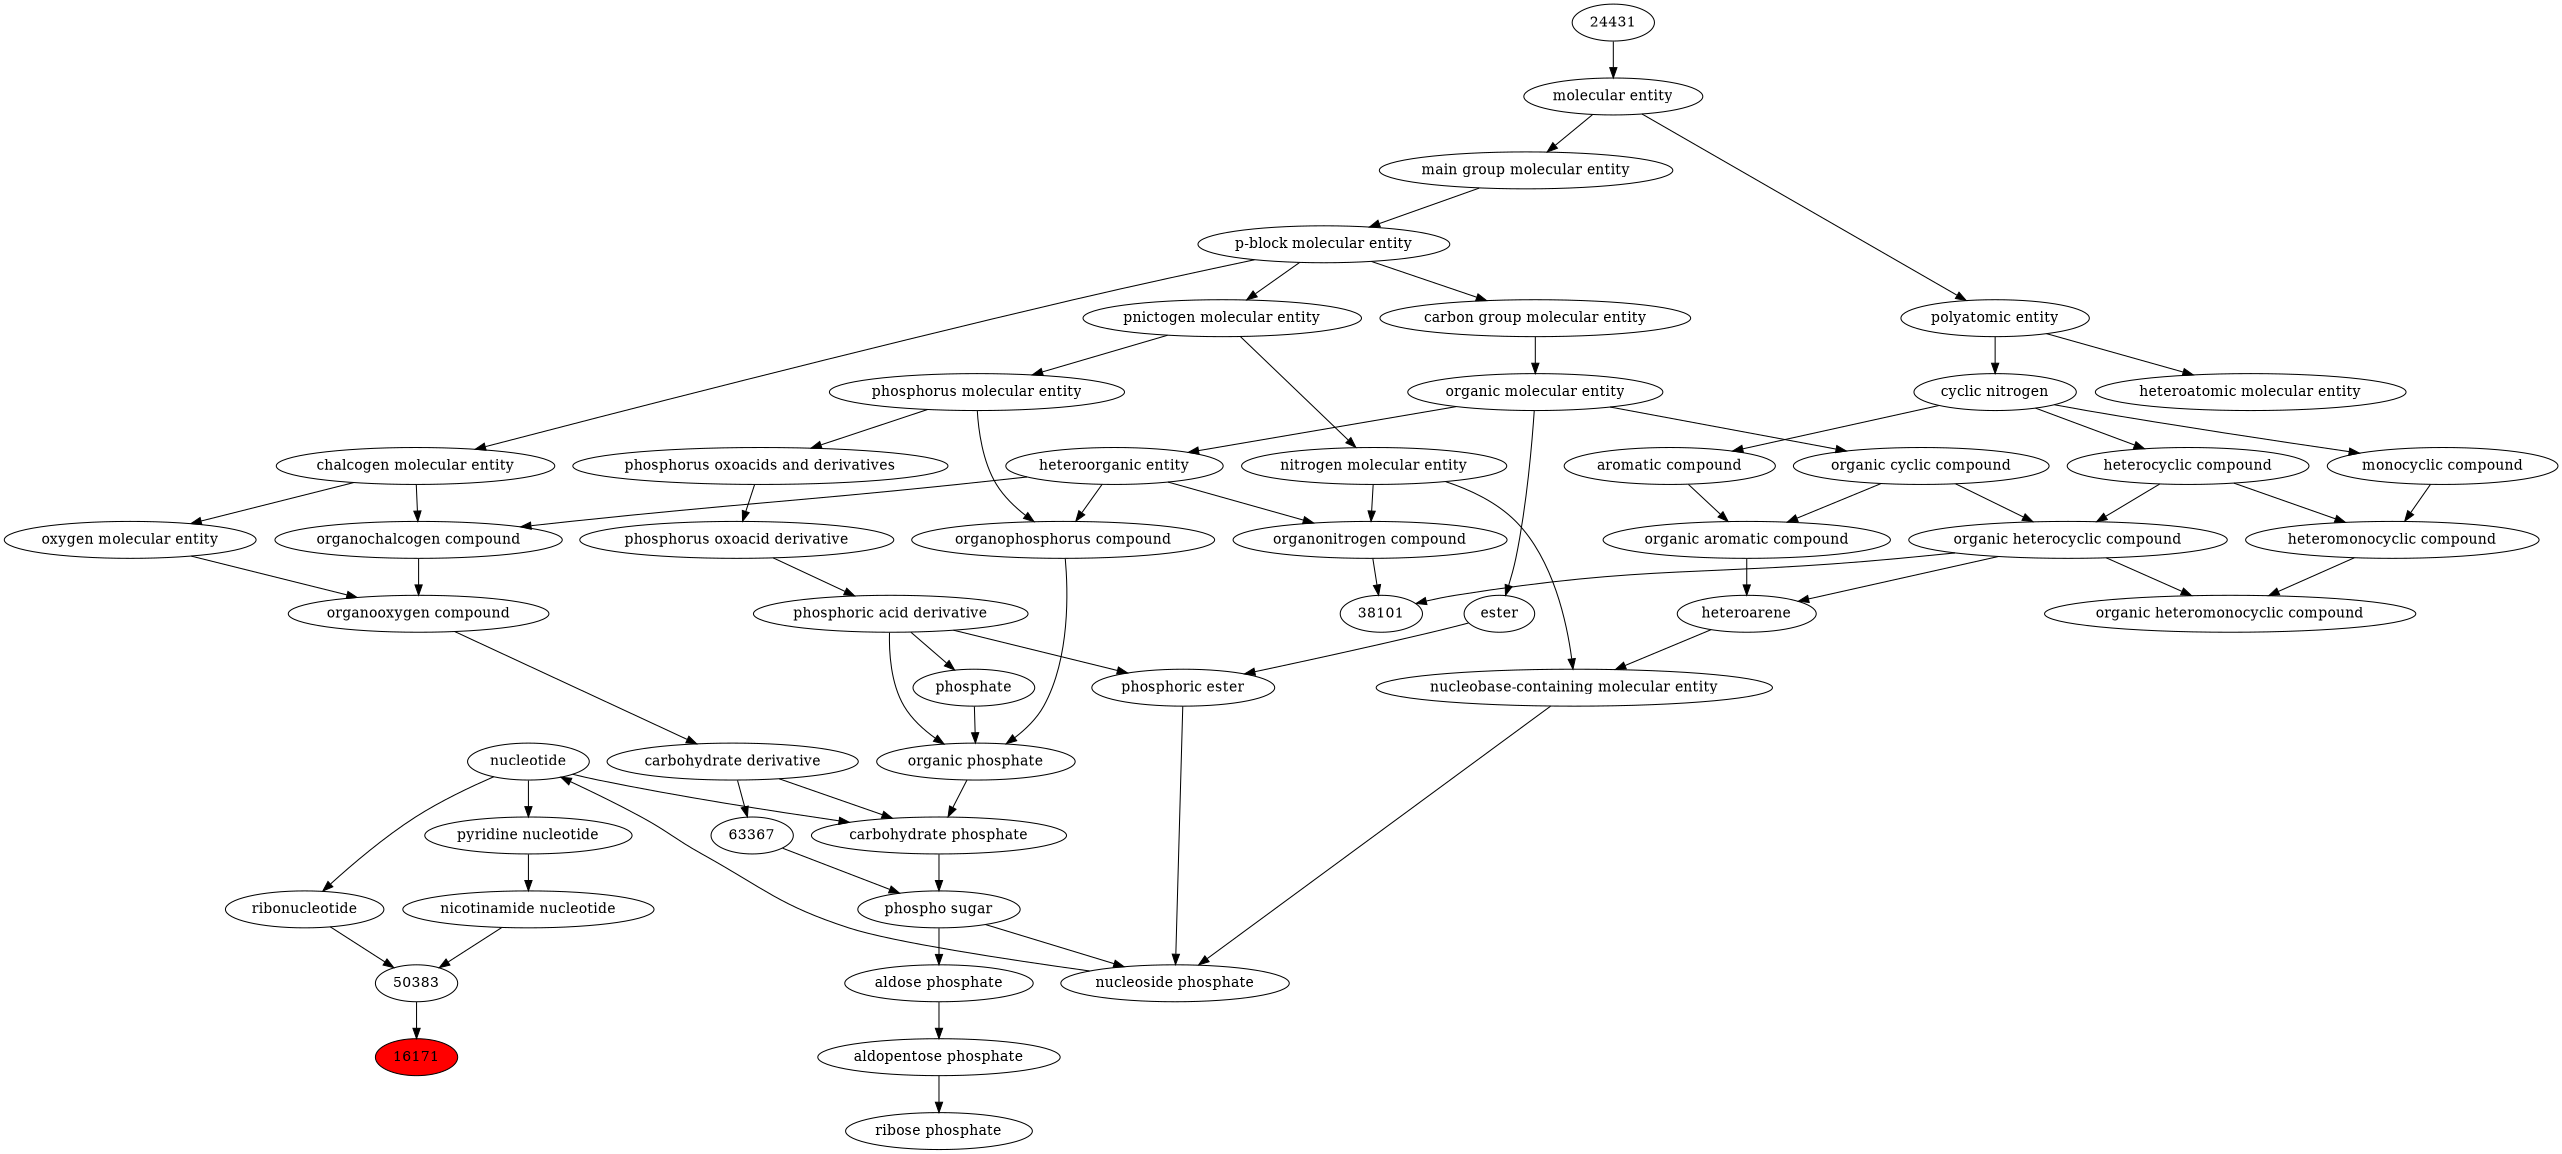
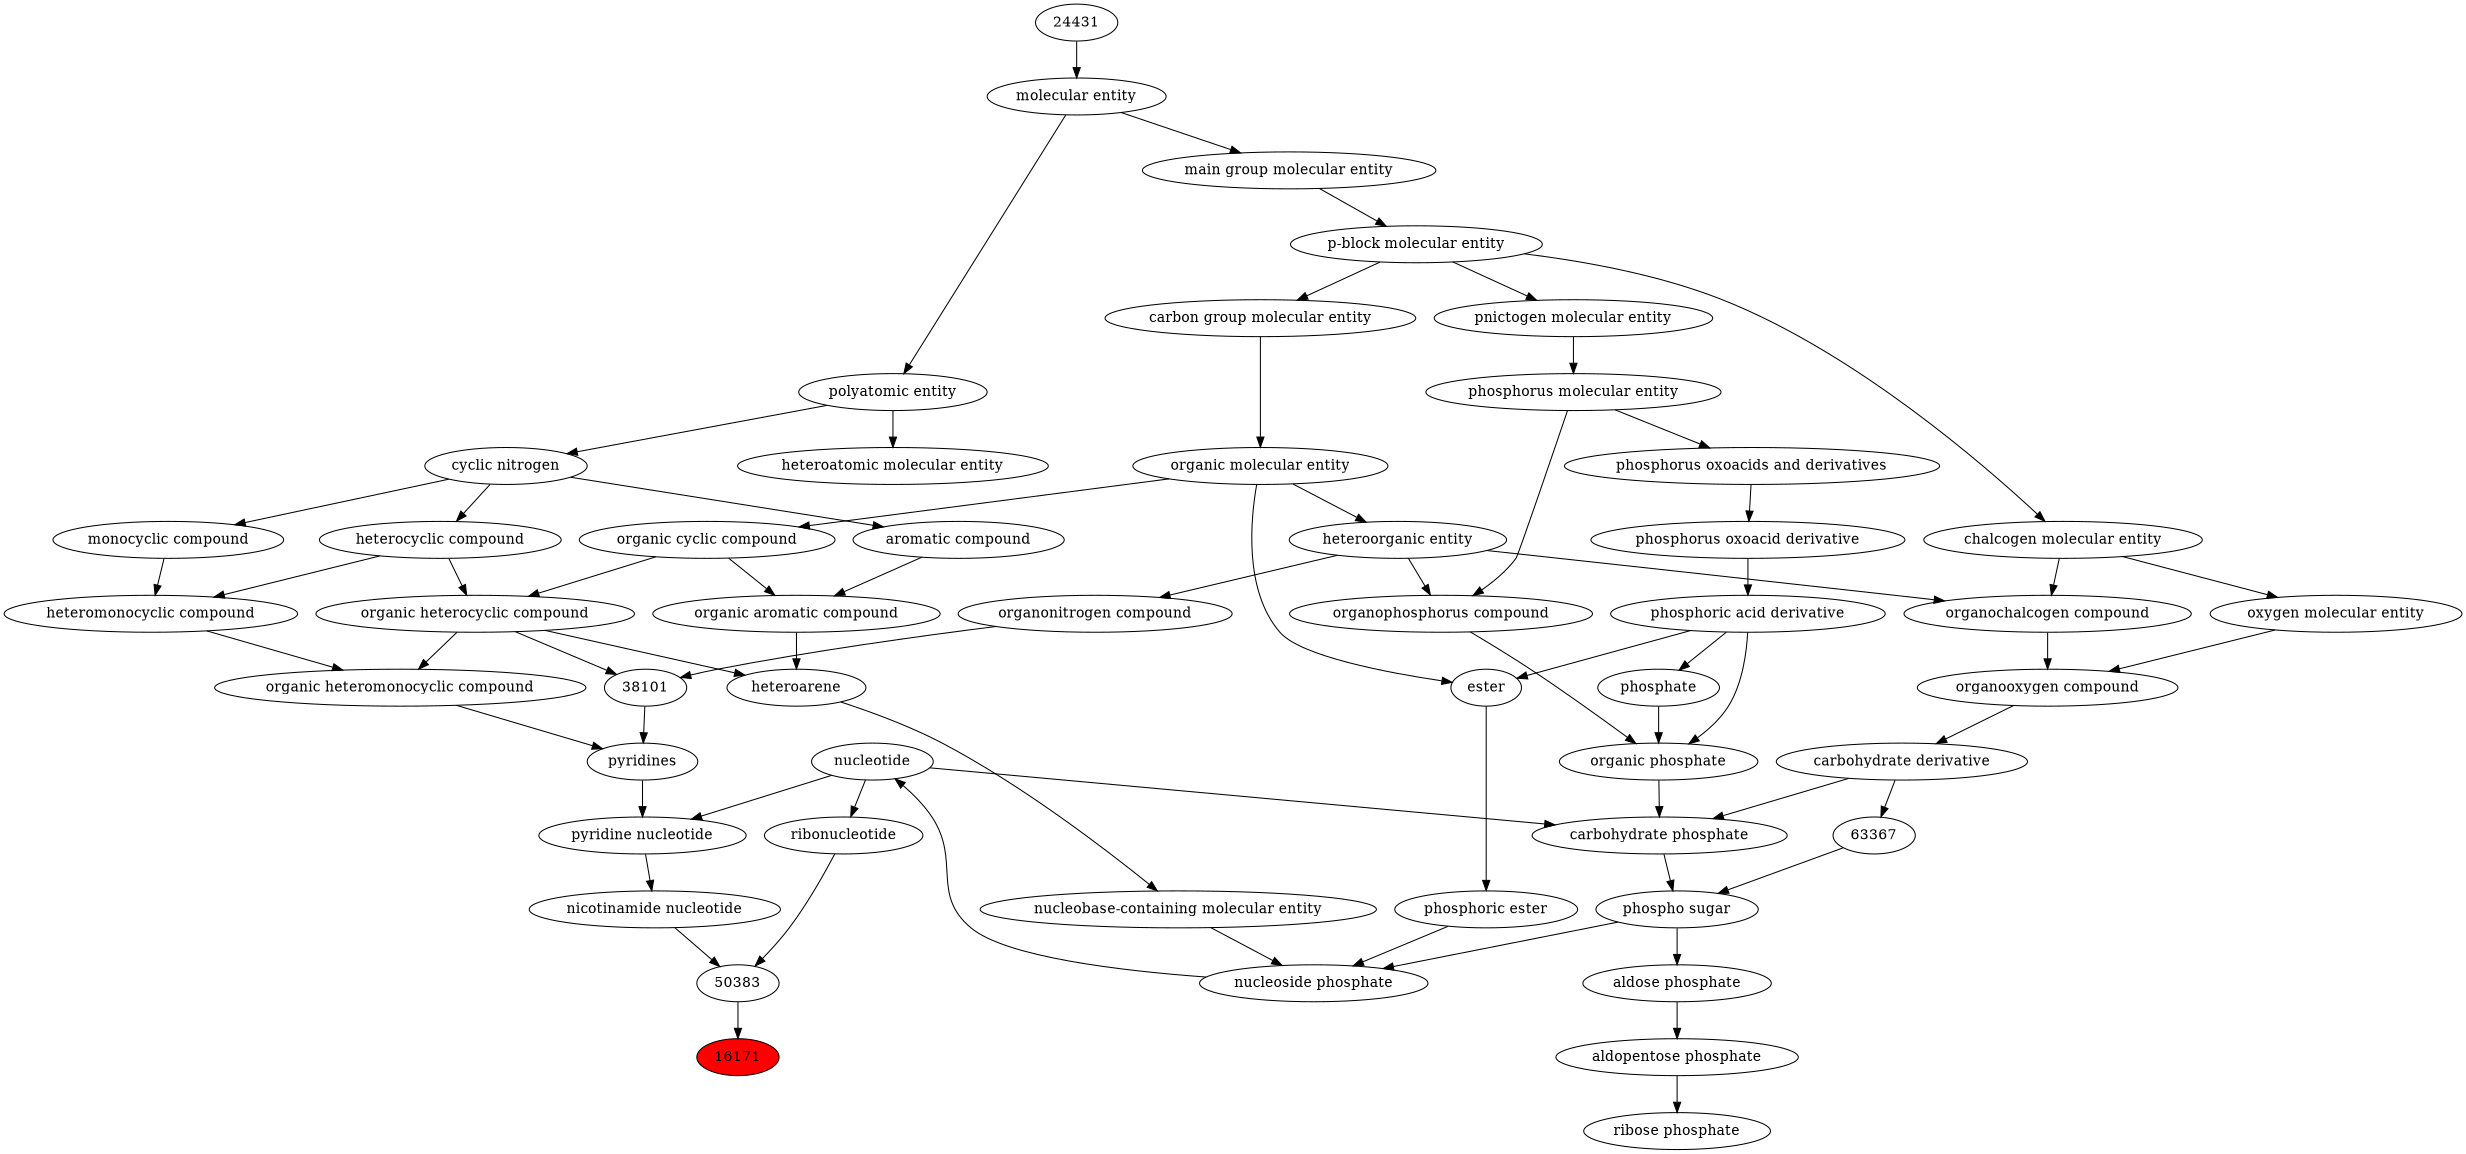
(1374, 466) -> none
(1035, 650) -> (1609, 653)
none -> (643, 762)
